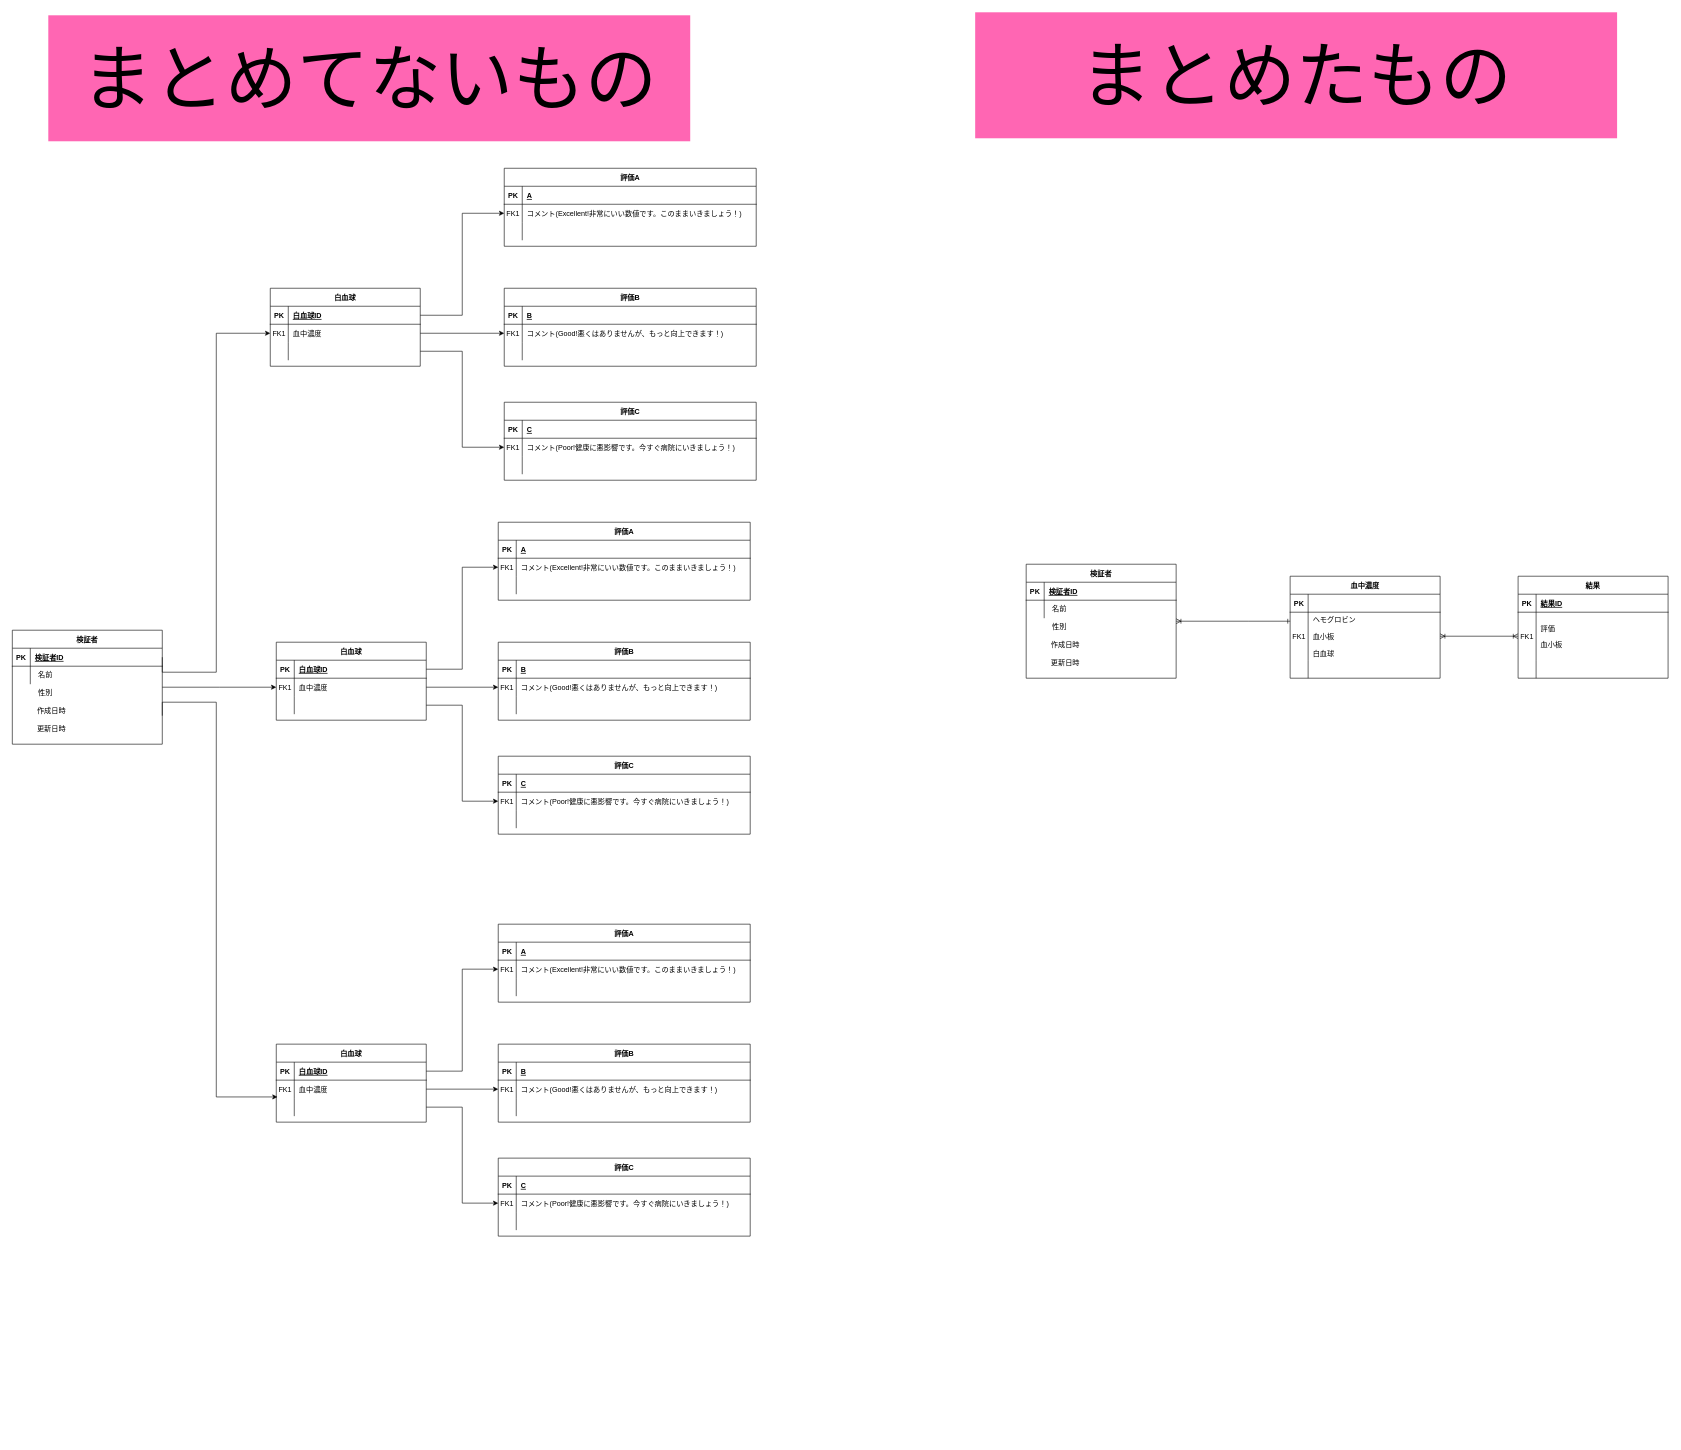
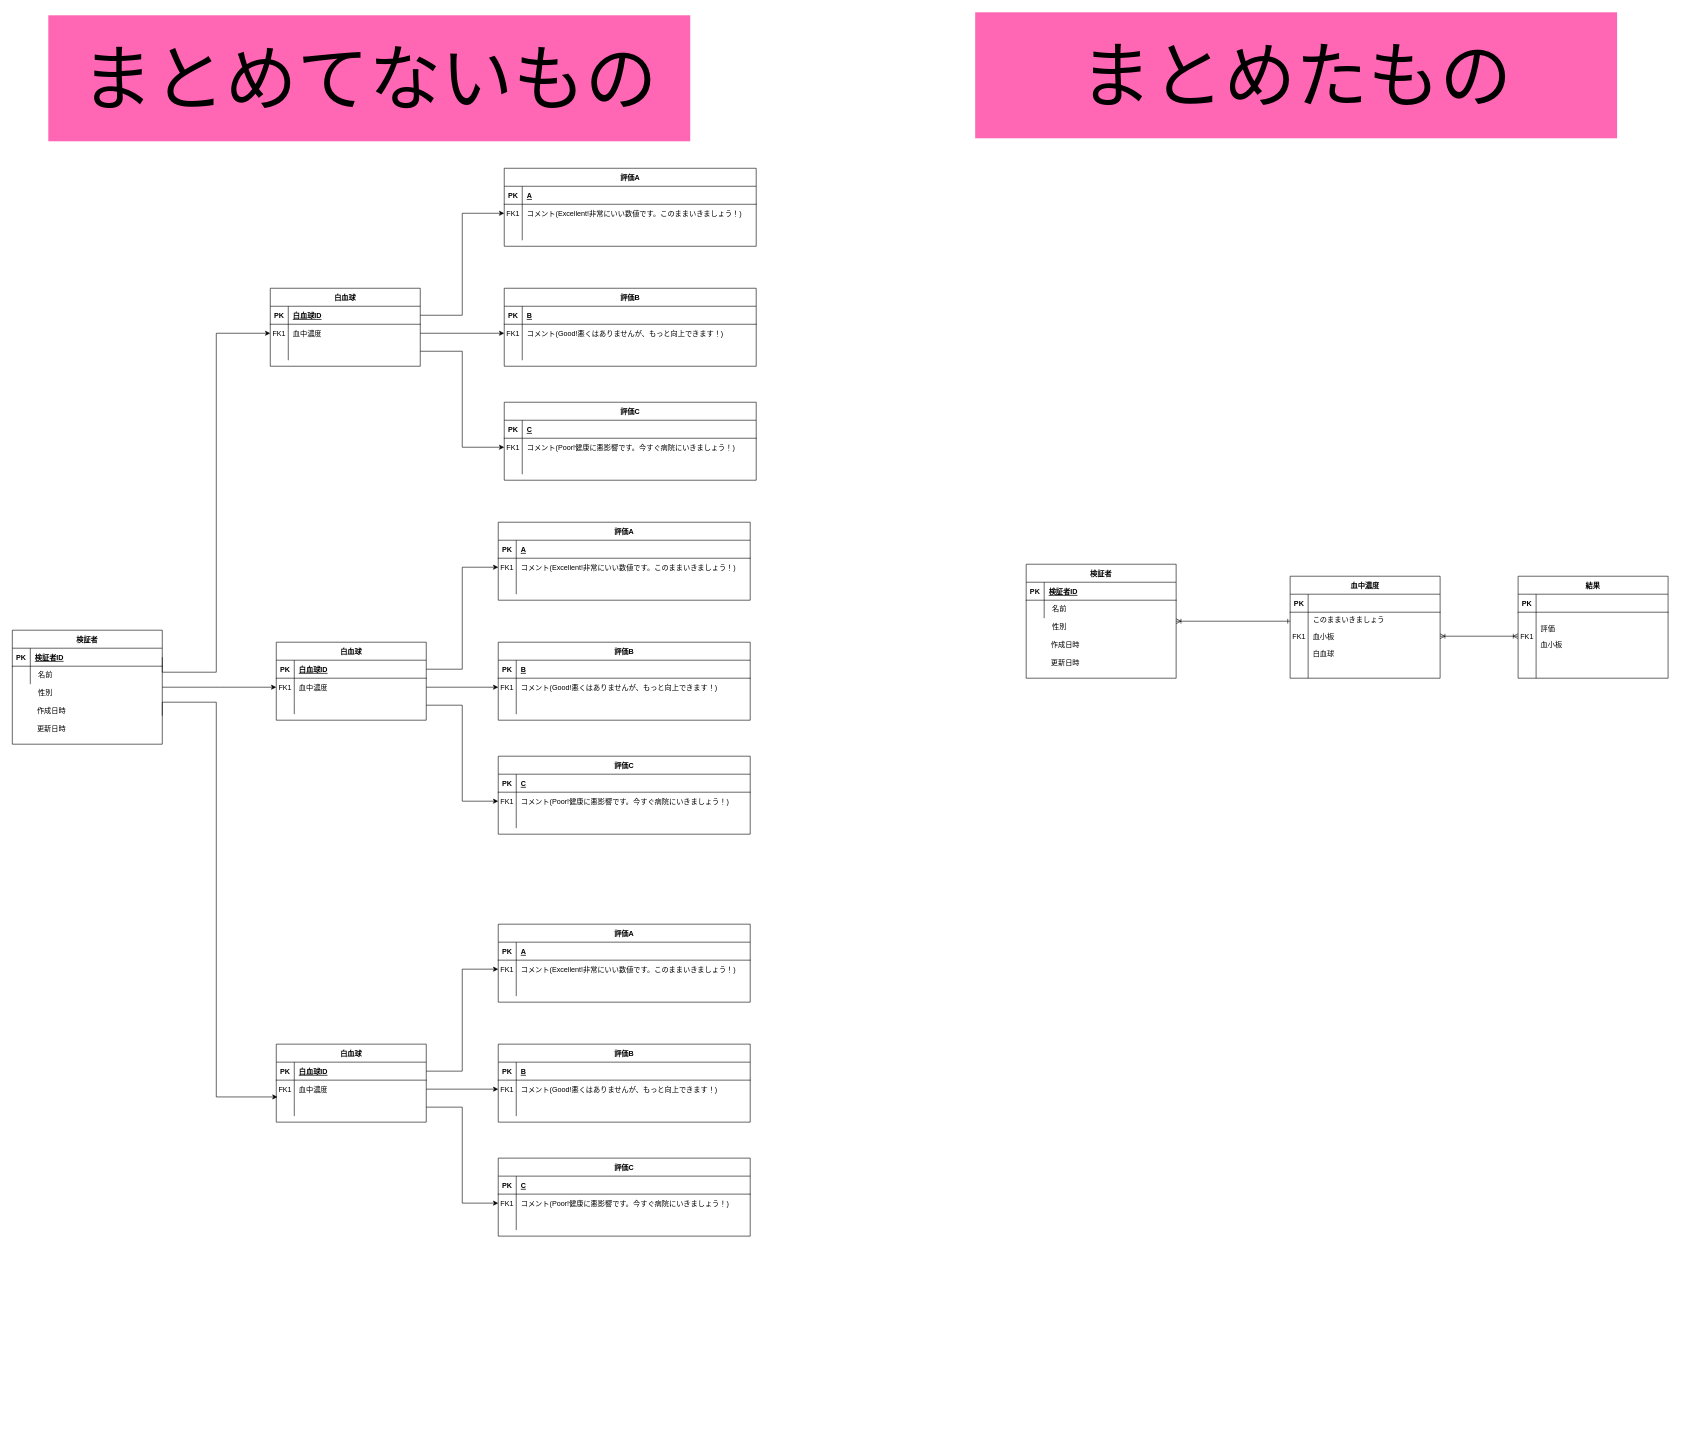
(1602, 603) -> none
(1334, 620) -> (1349, 620)
